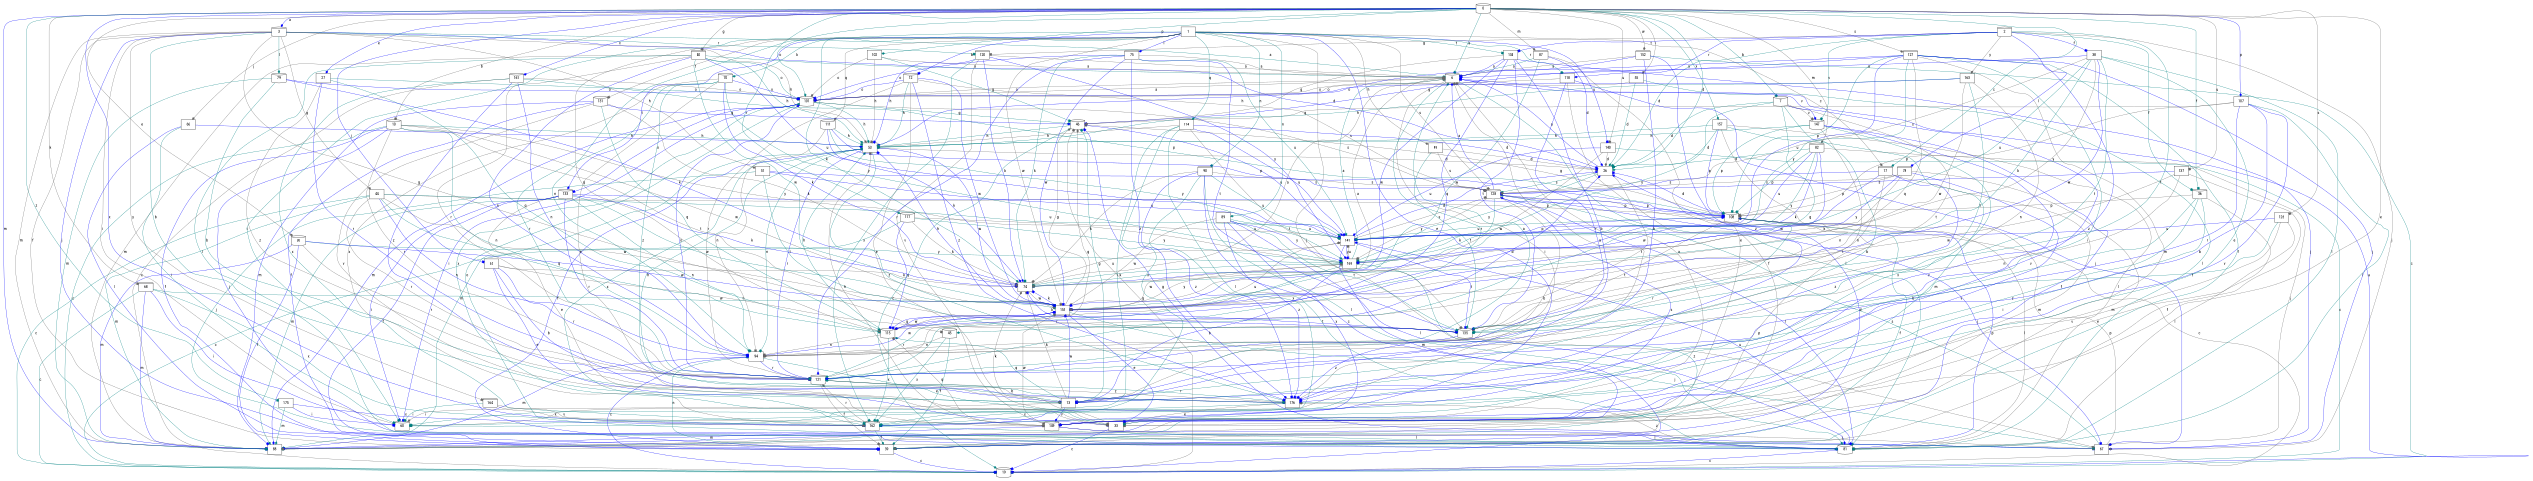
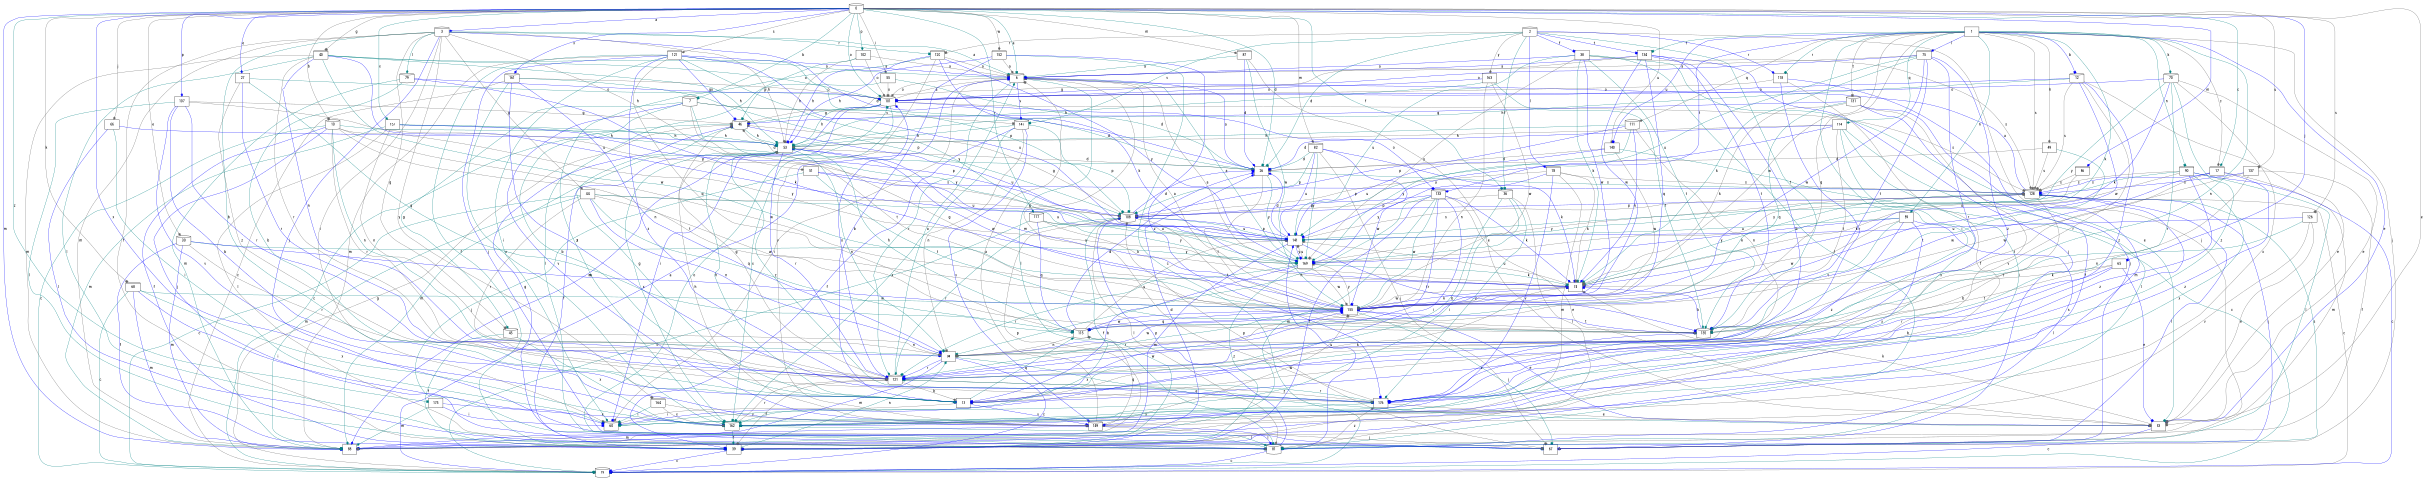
(1424, 43) -> (1010, 43)
none -> (2082, 171)
(938, 229) -> (1025, 229)
